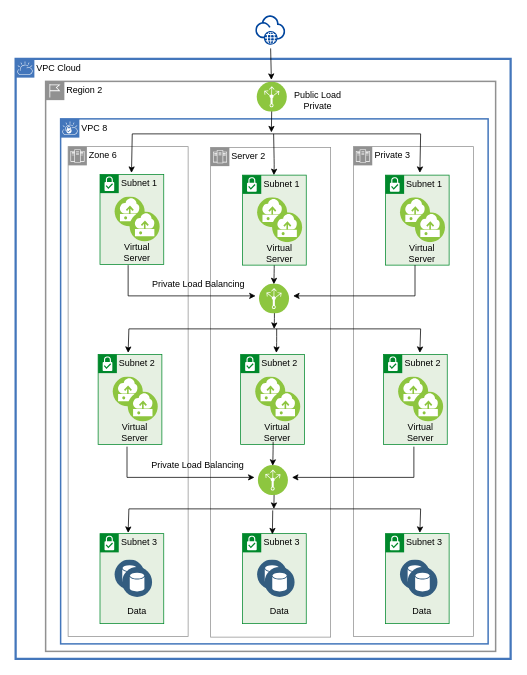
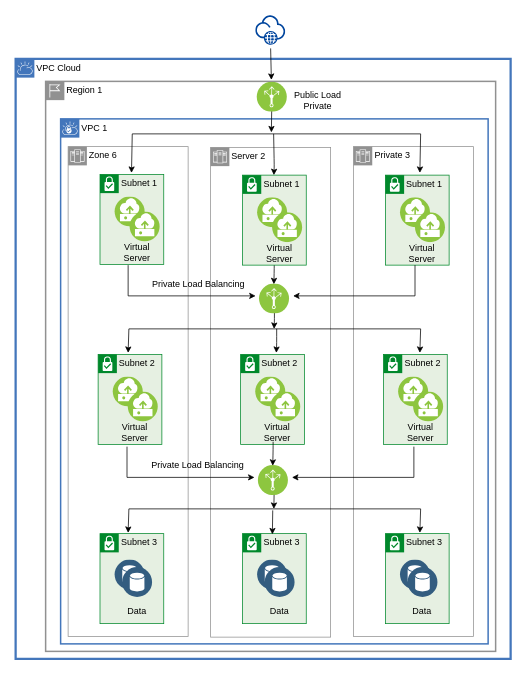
(84, 91) -> (84, 91)
(93, 128) -> (93, 128)
